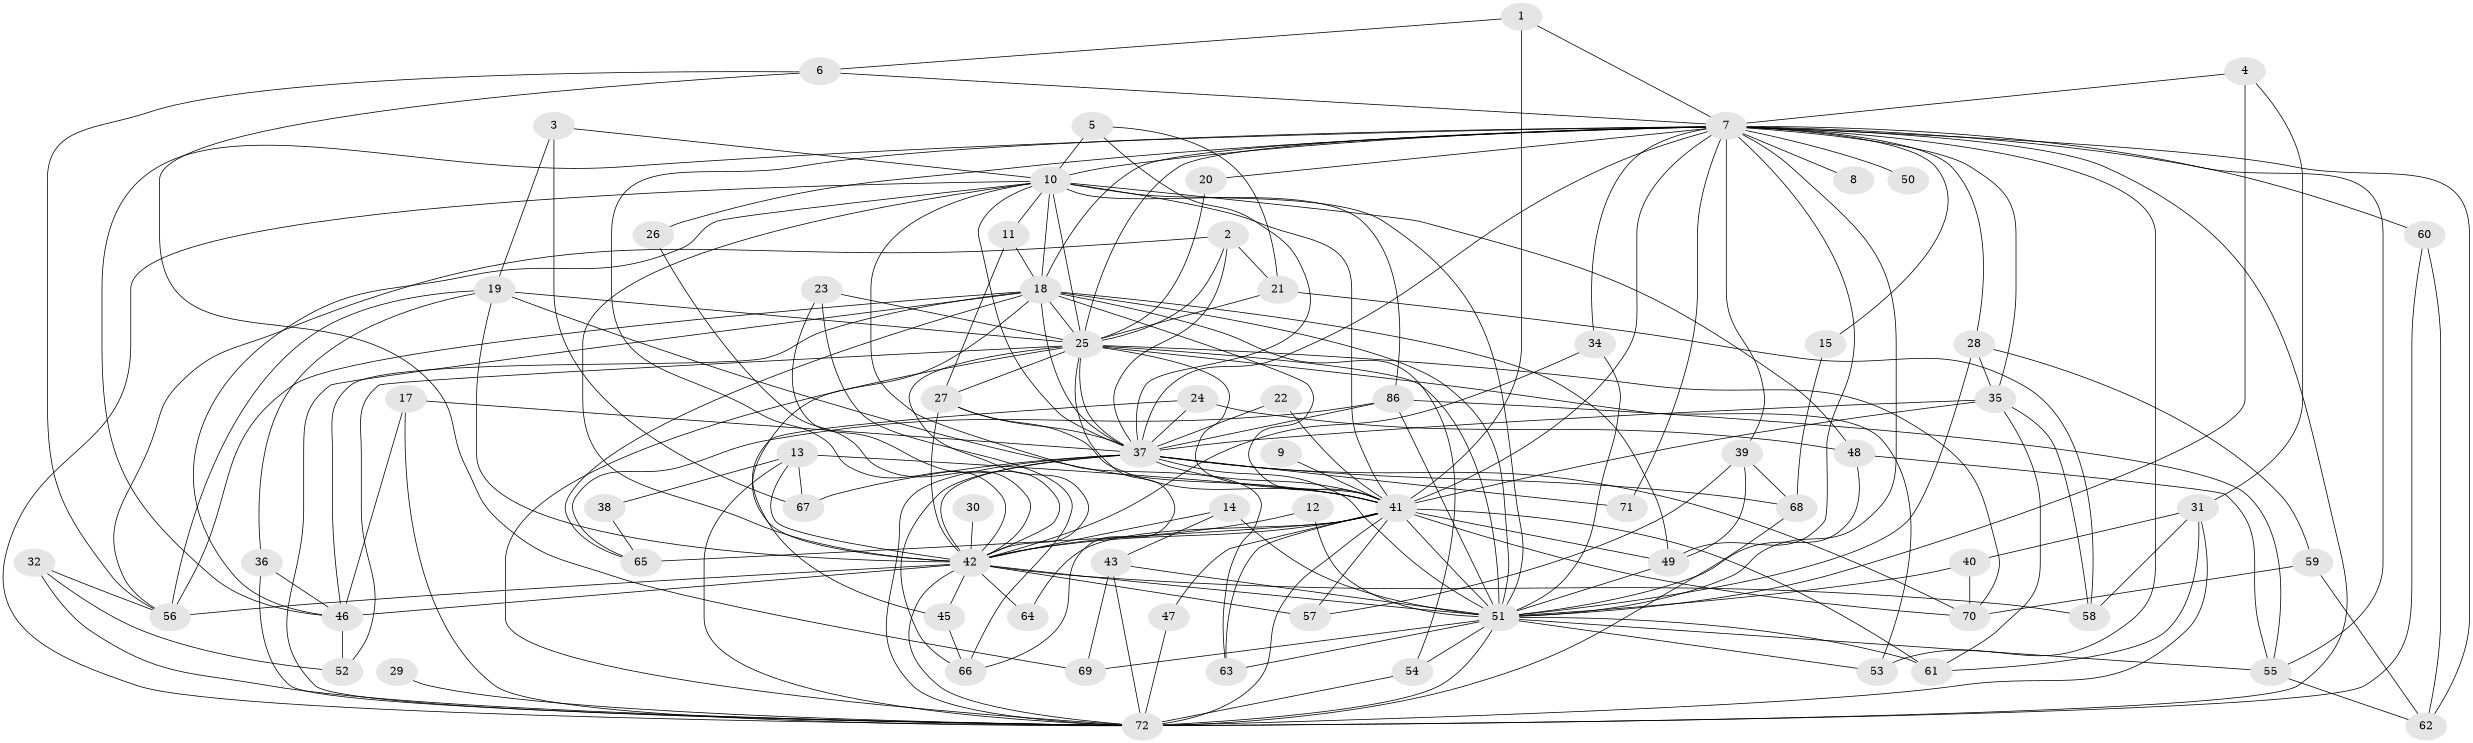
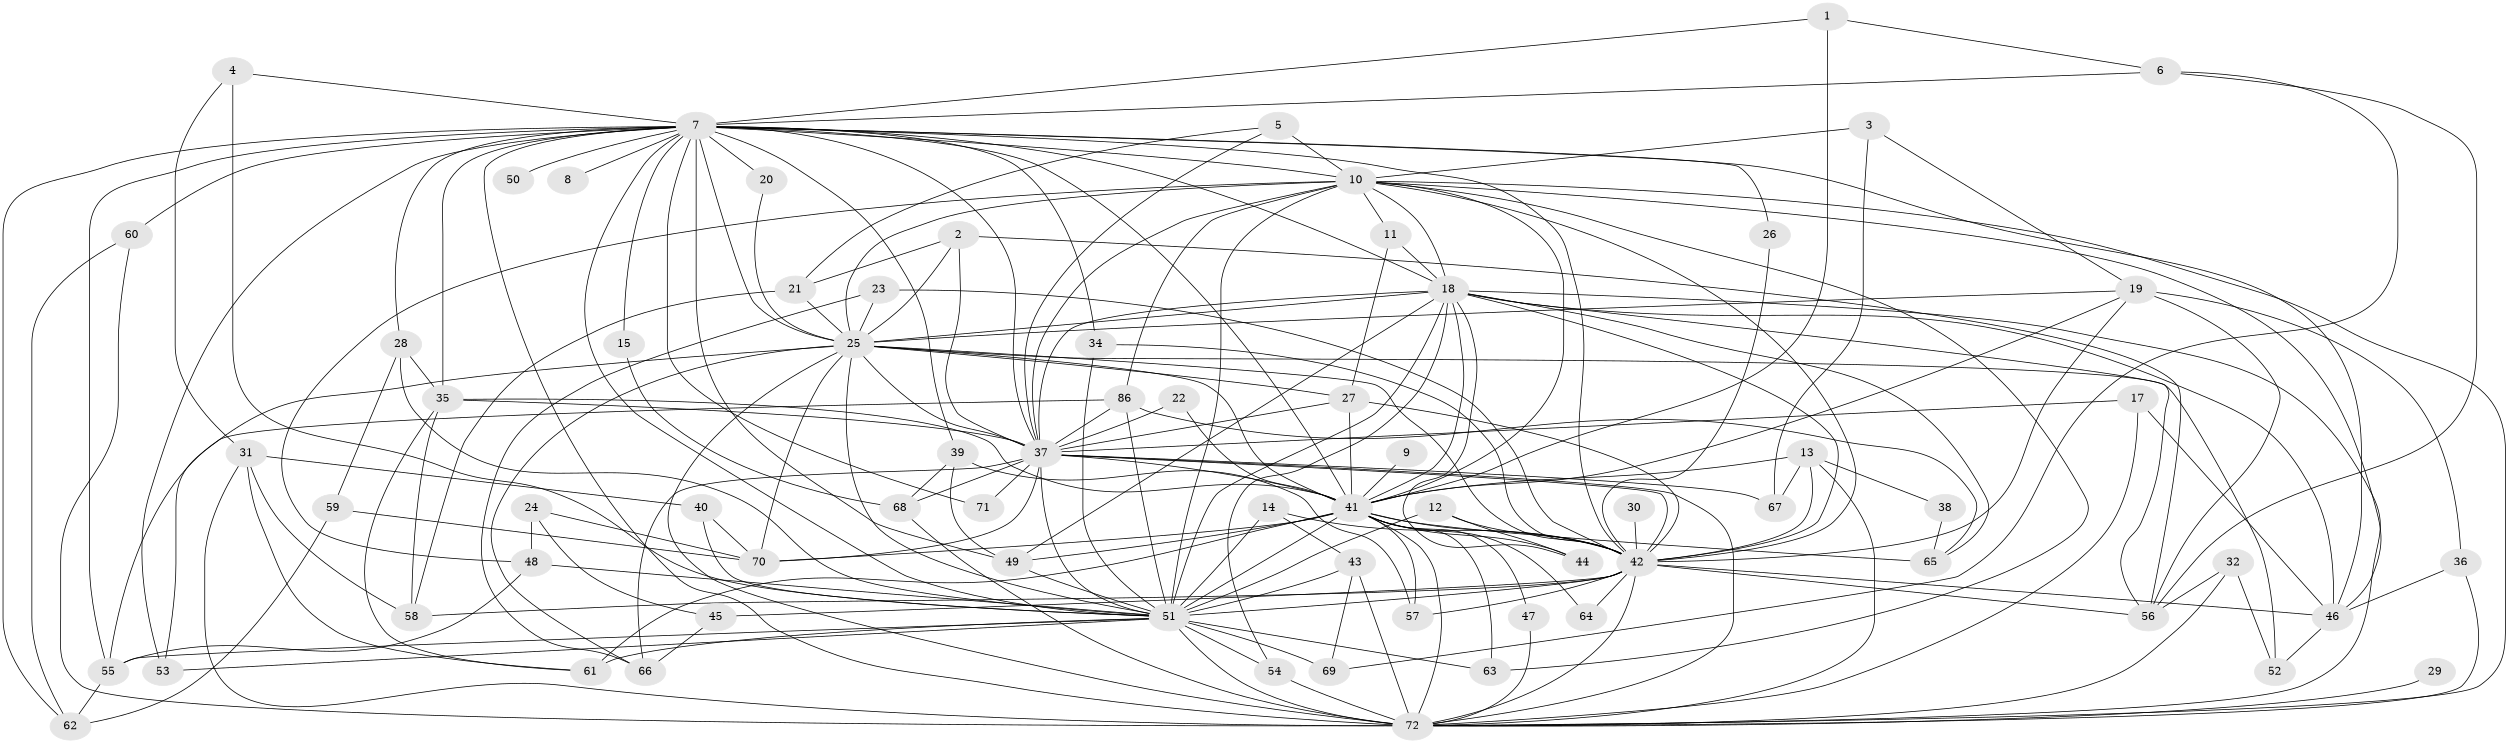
(1169, 426) -> (655, 538)
none -> (1583, 563)
